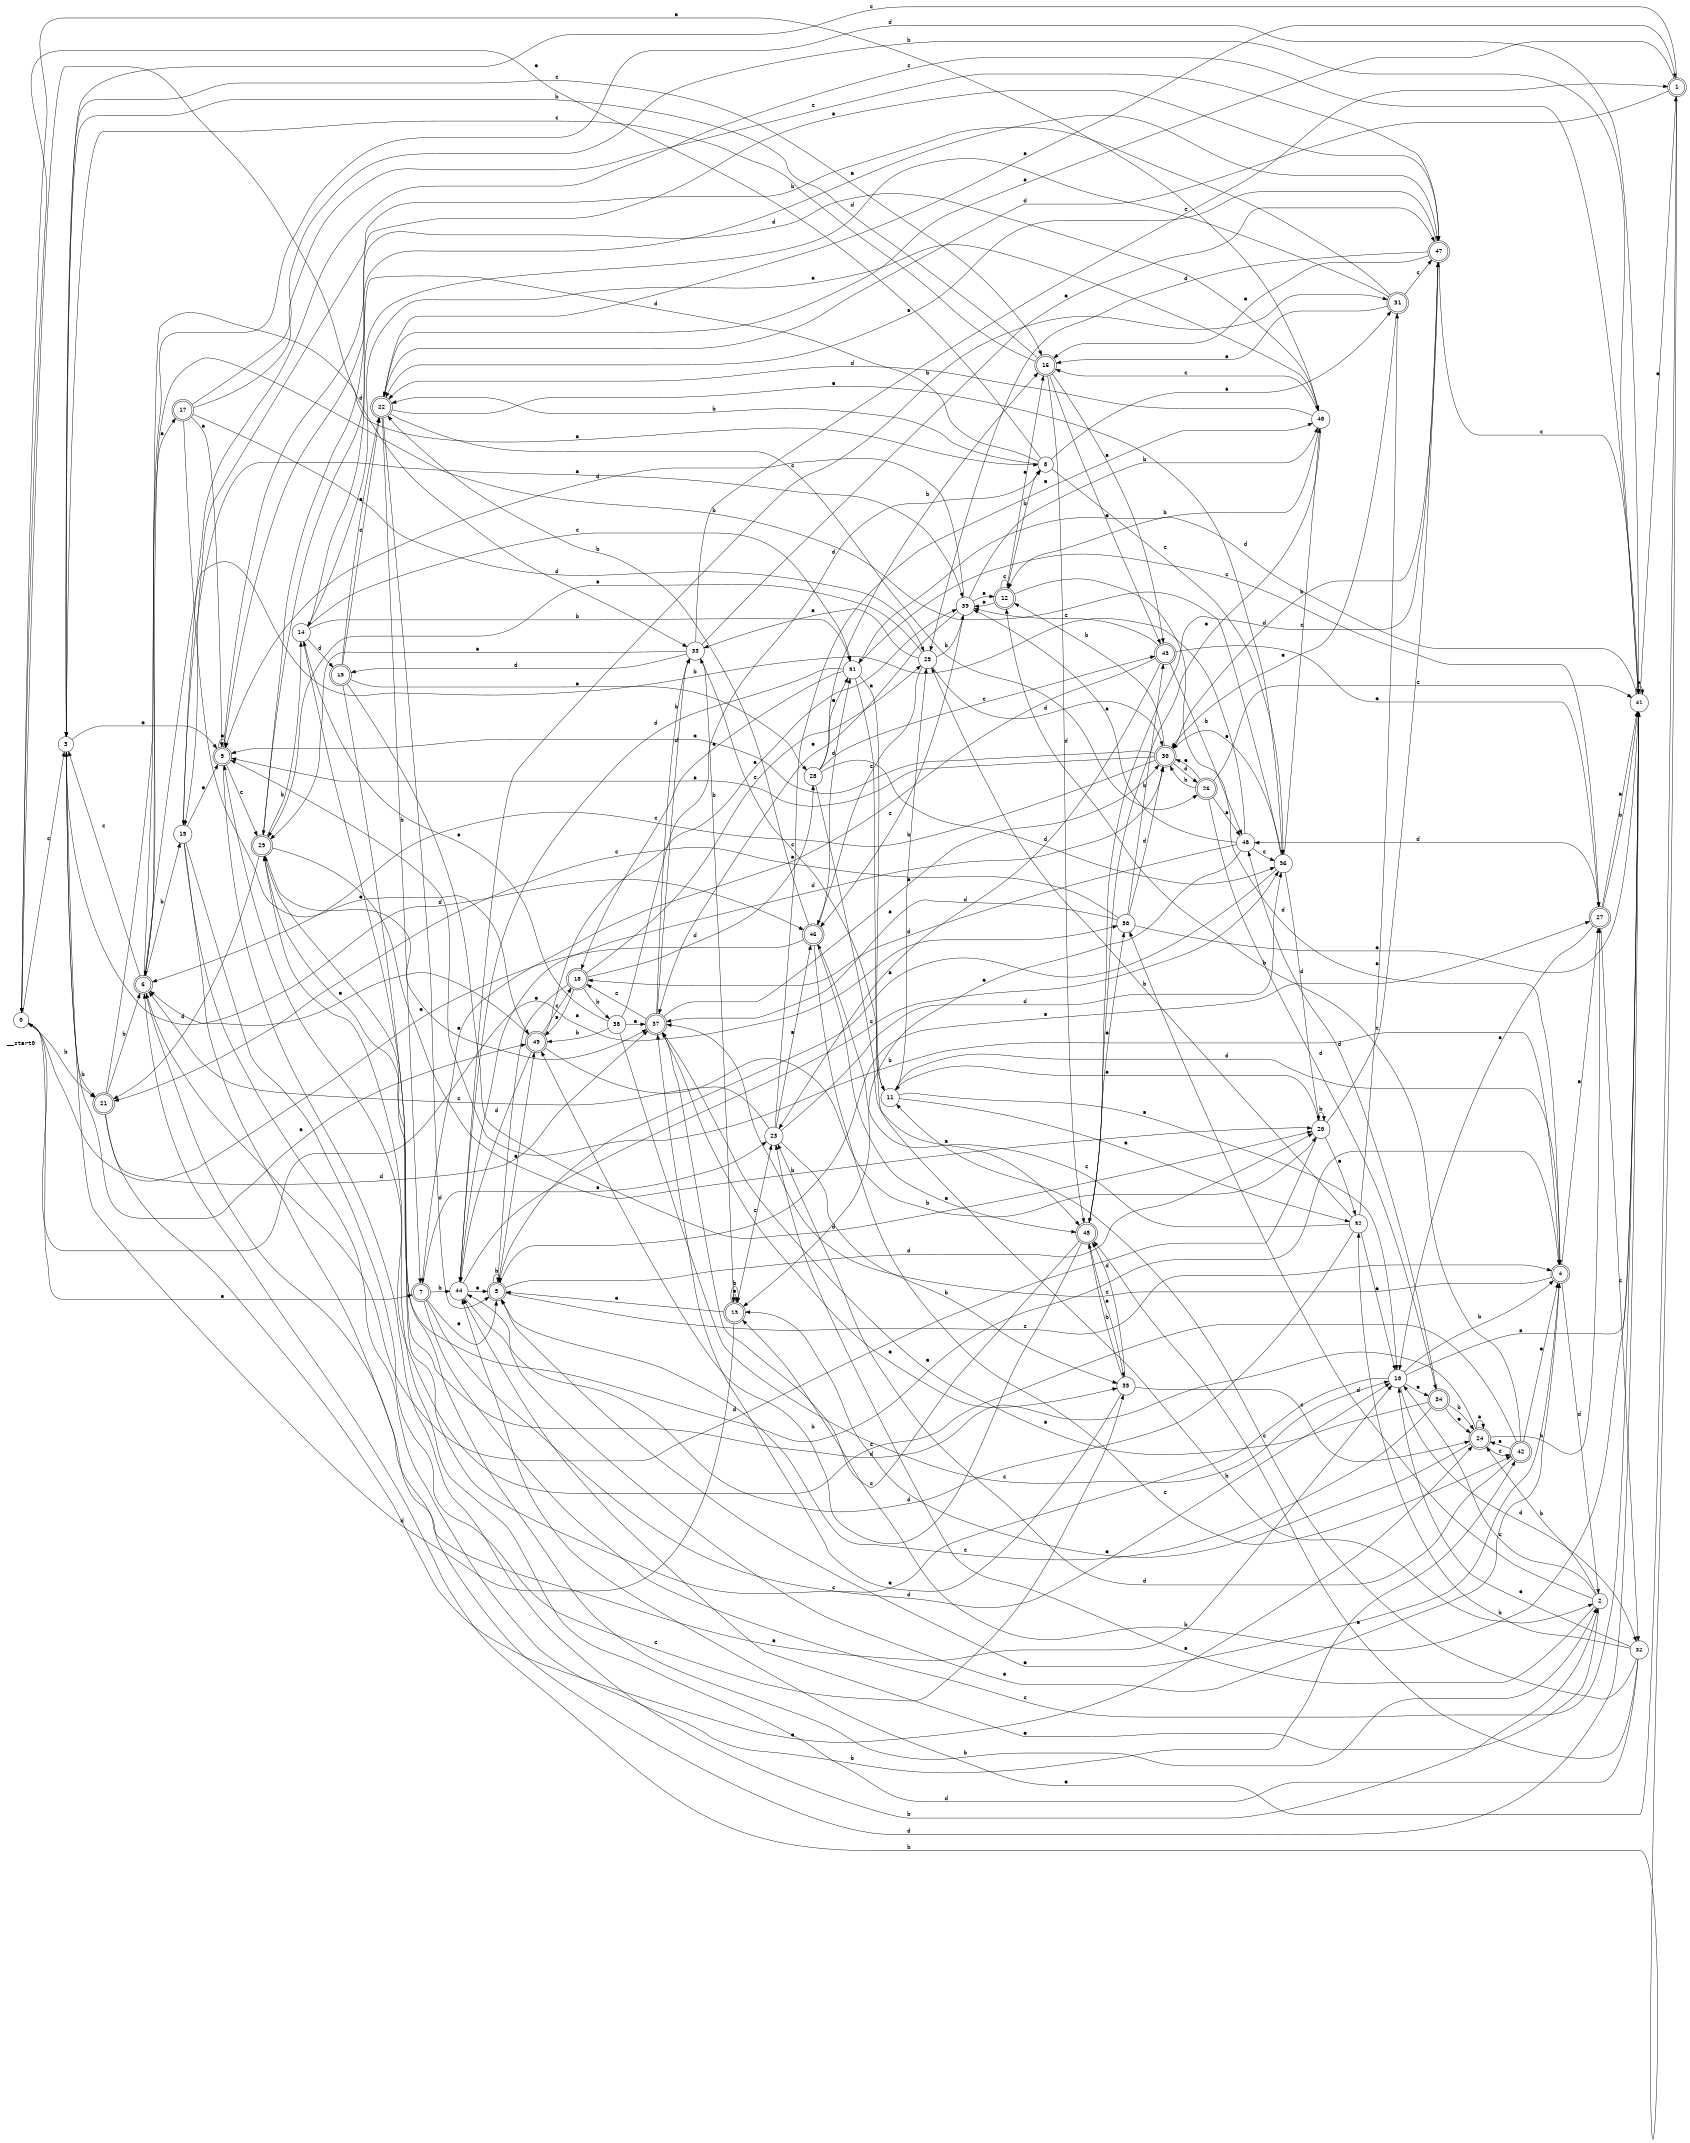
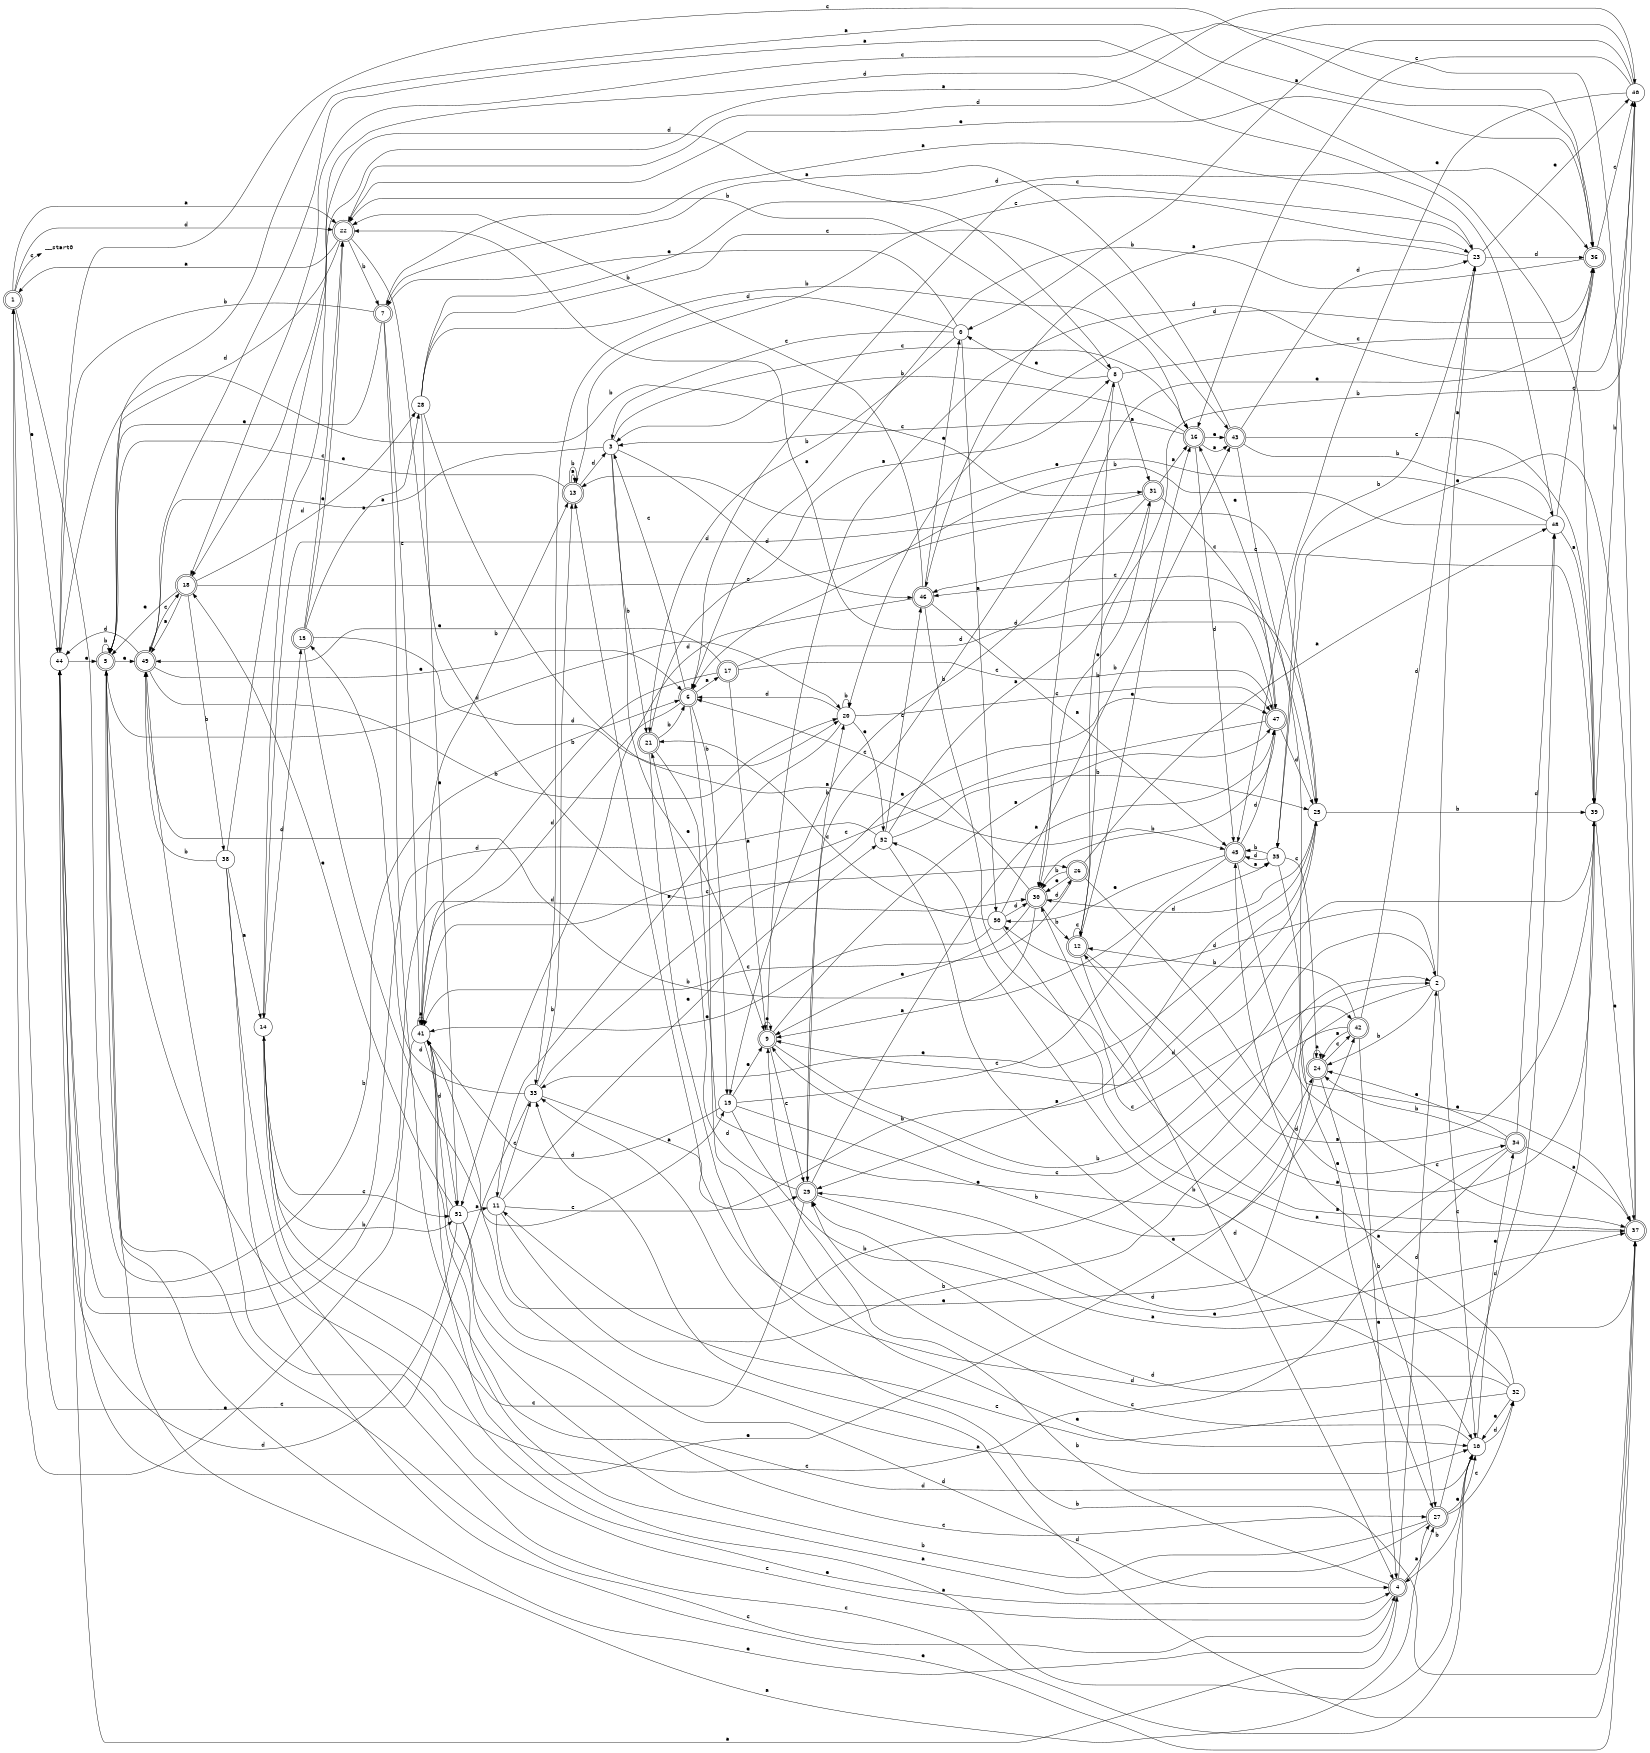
(582, 34) -> (23, 271)
(813, 611) -> (923, 1053)
(282, 795) -> (534, 1403)
(1283, 864) -> (1594, 258)
(1044, 1295) -> (482, 1464)
(696, 1433) -> (1174, 1308)
